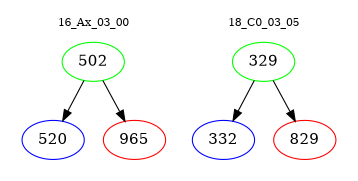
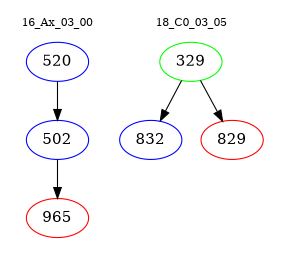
(93, 62) -> (57, 140)
(76, 96) -> (57, 96)
(223, 140) -> (151, 140)
